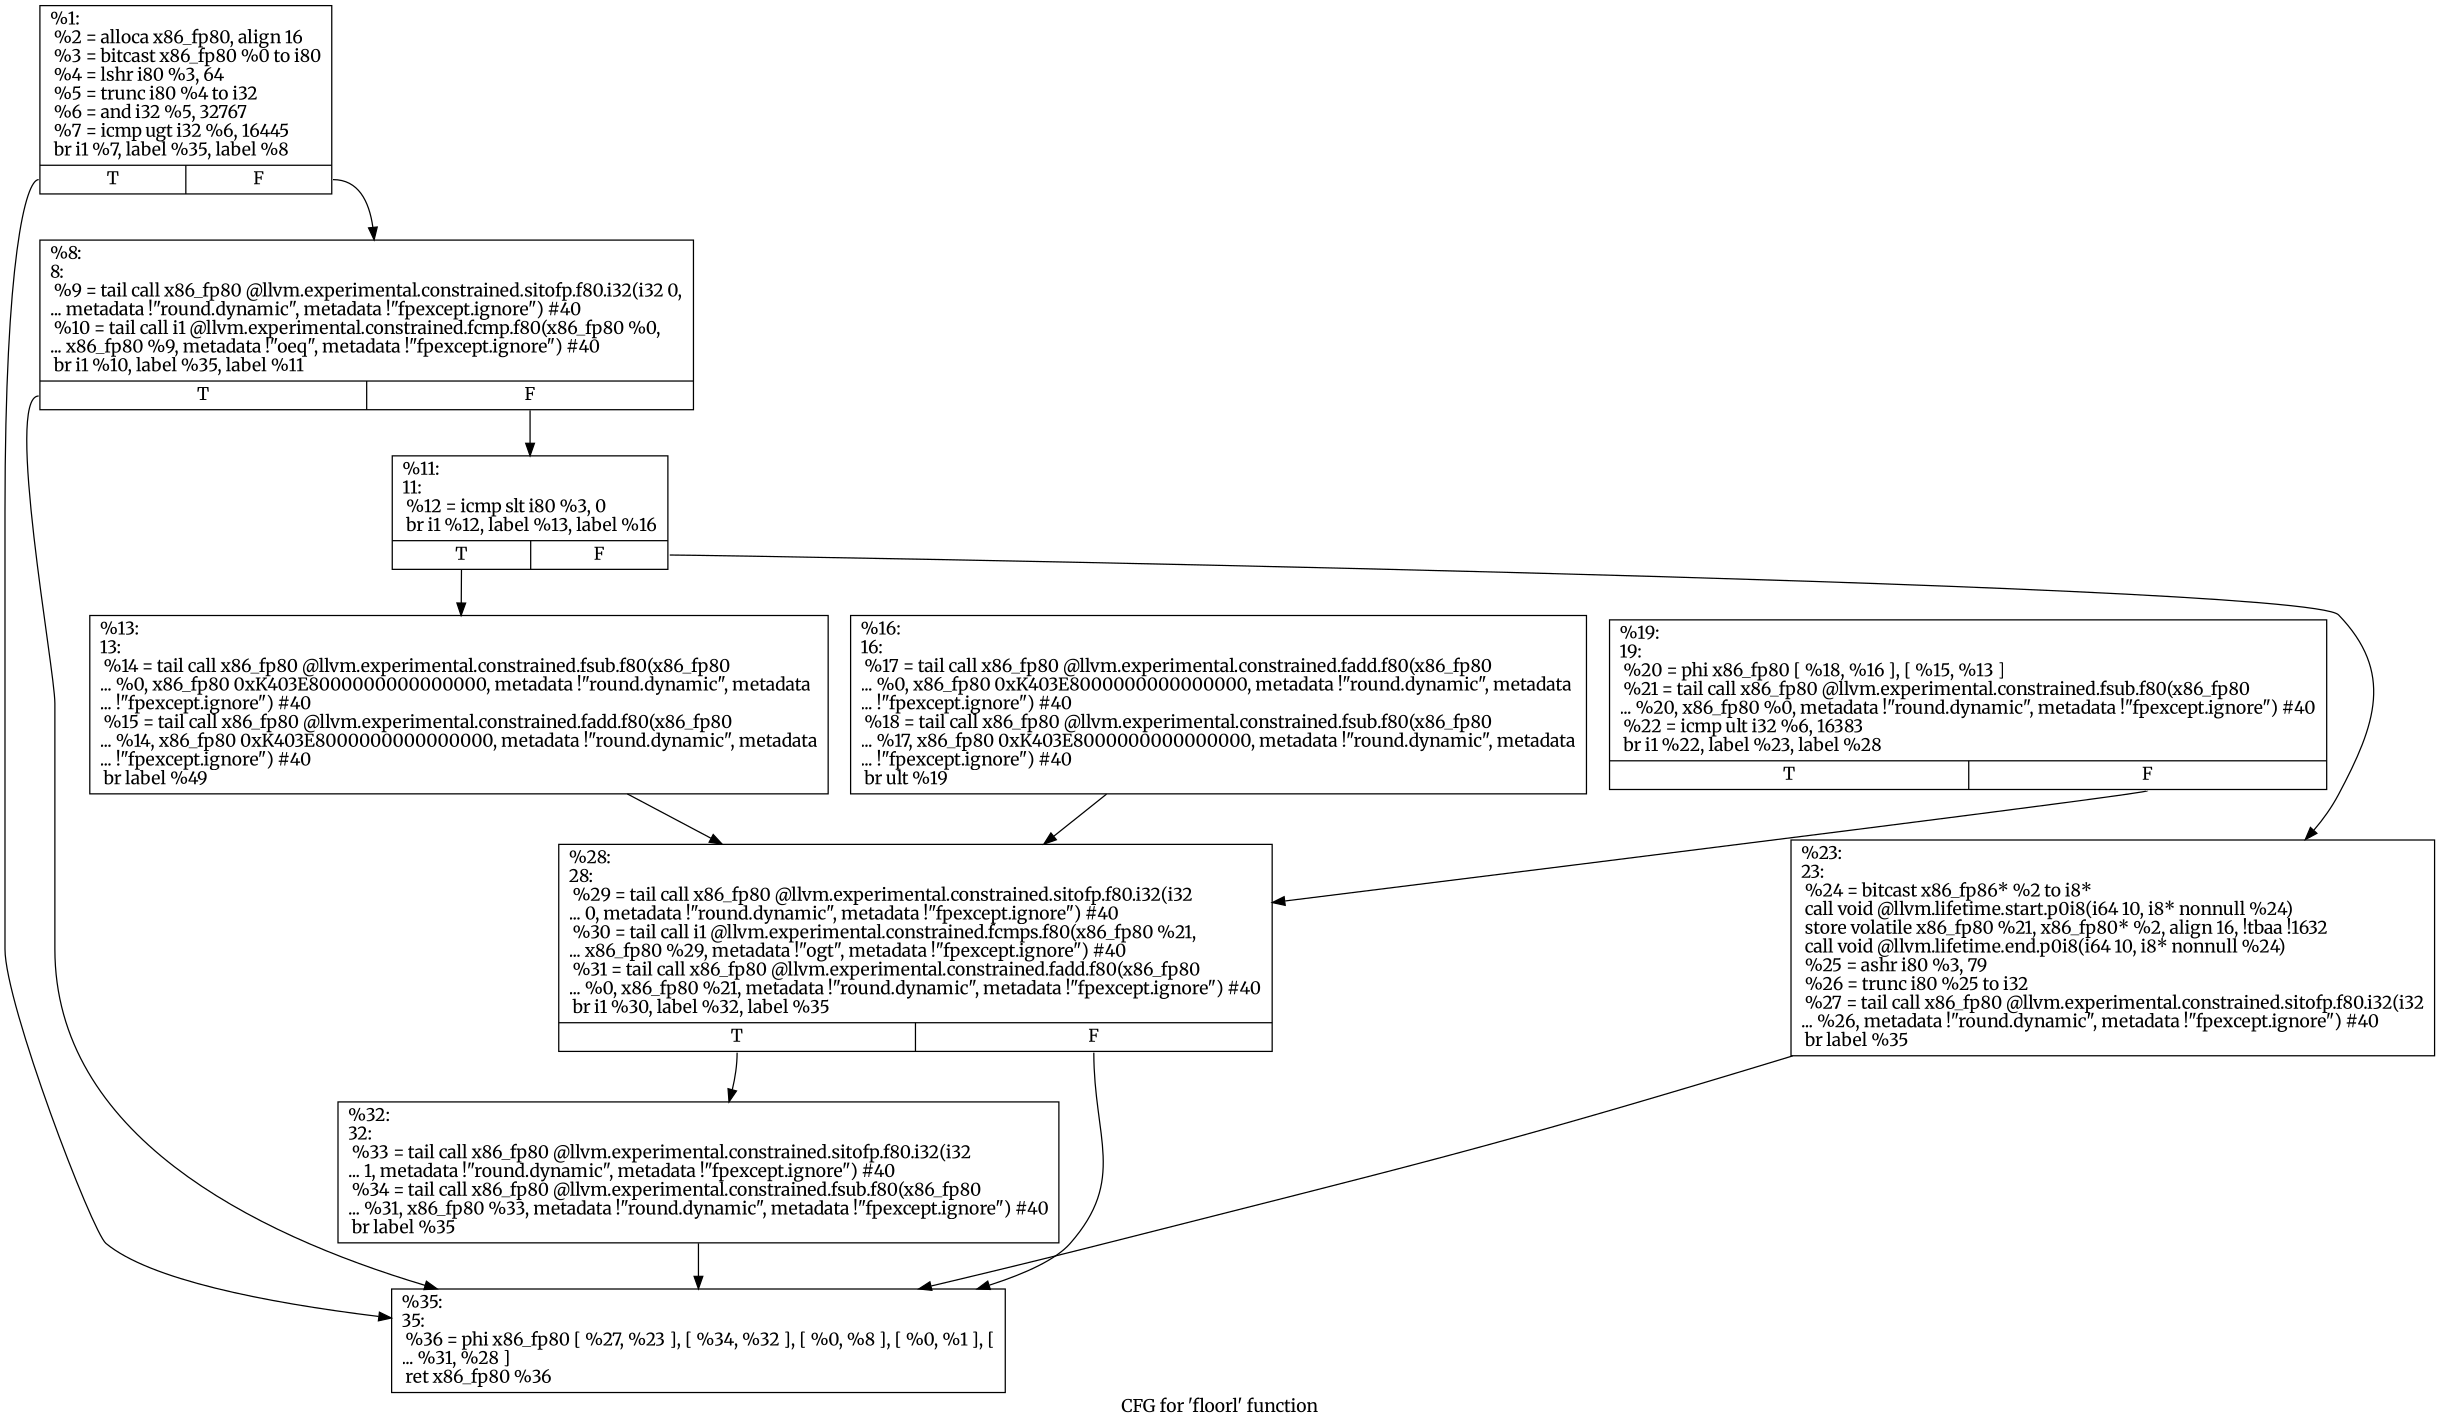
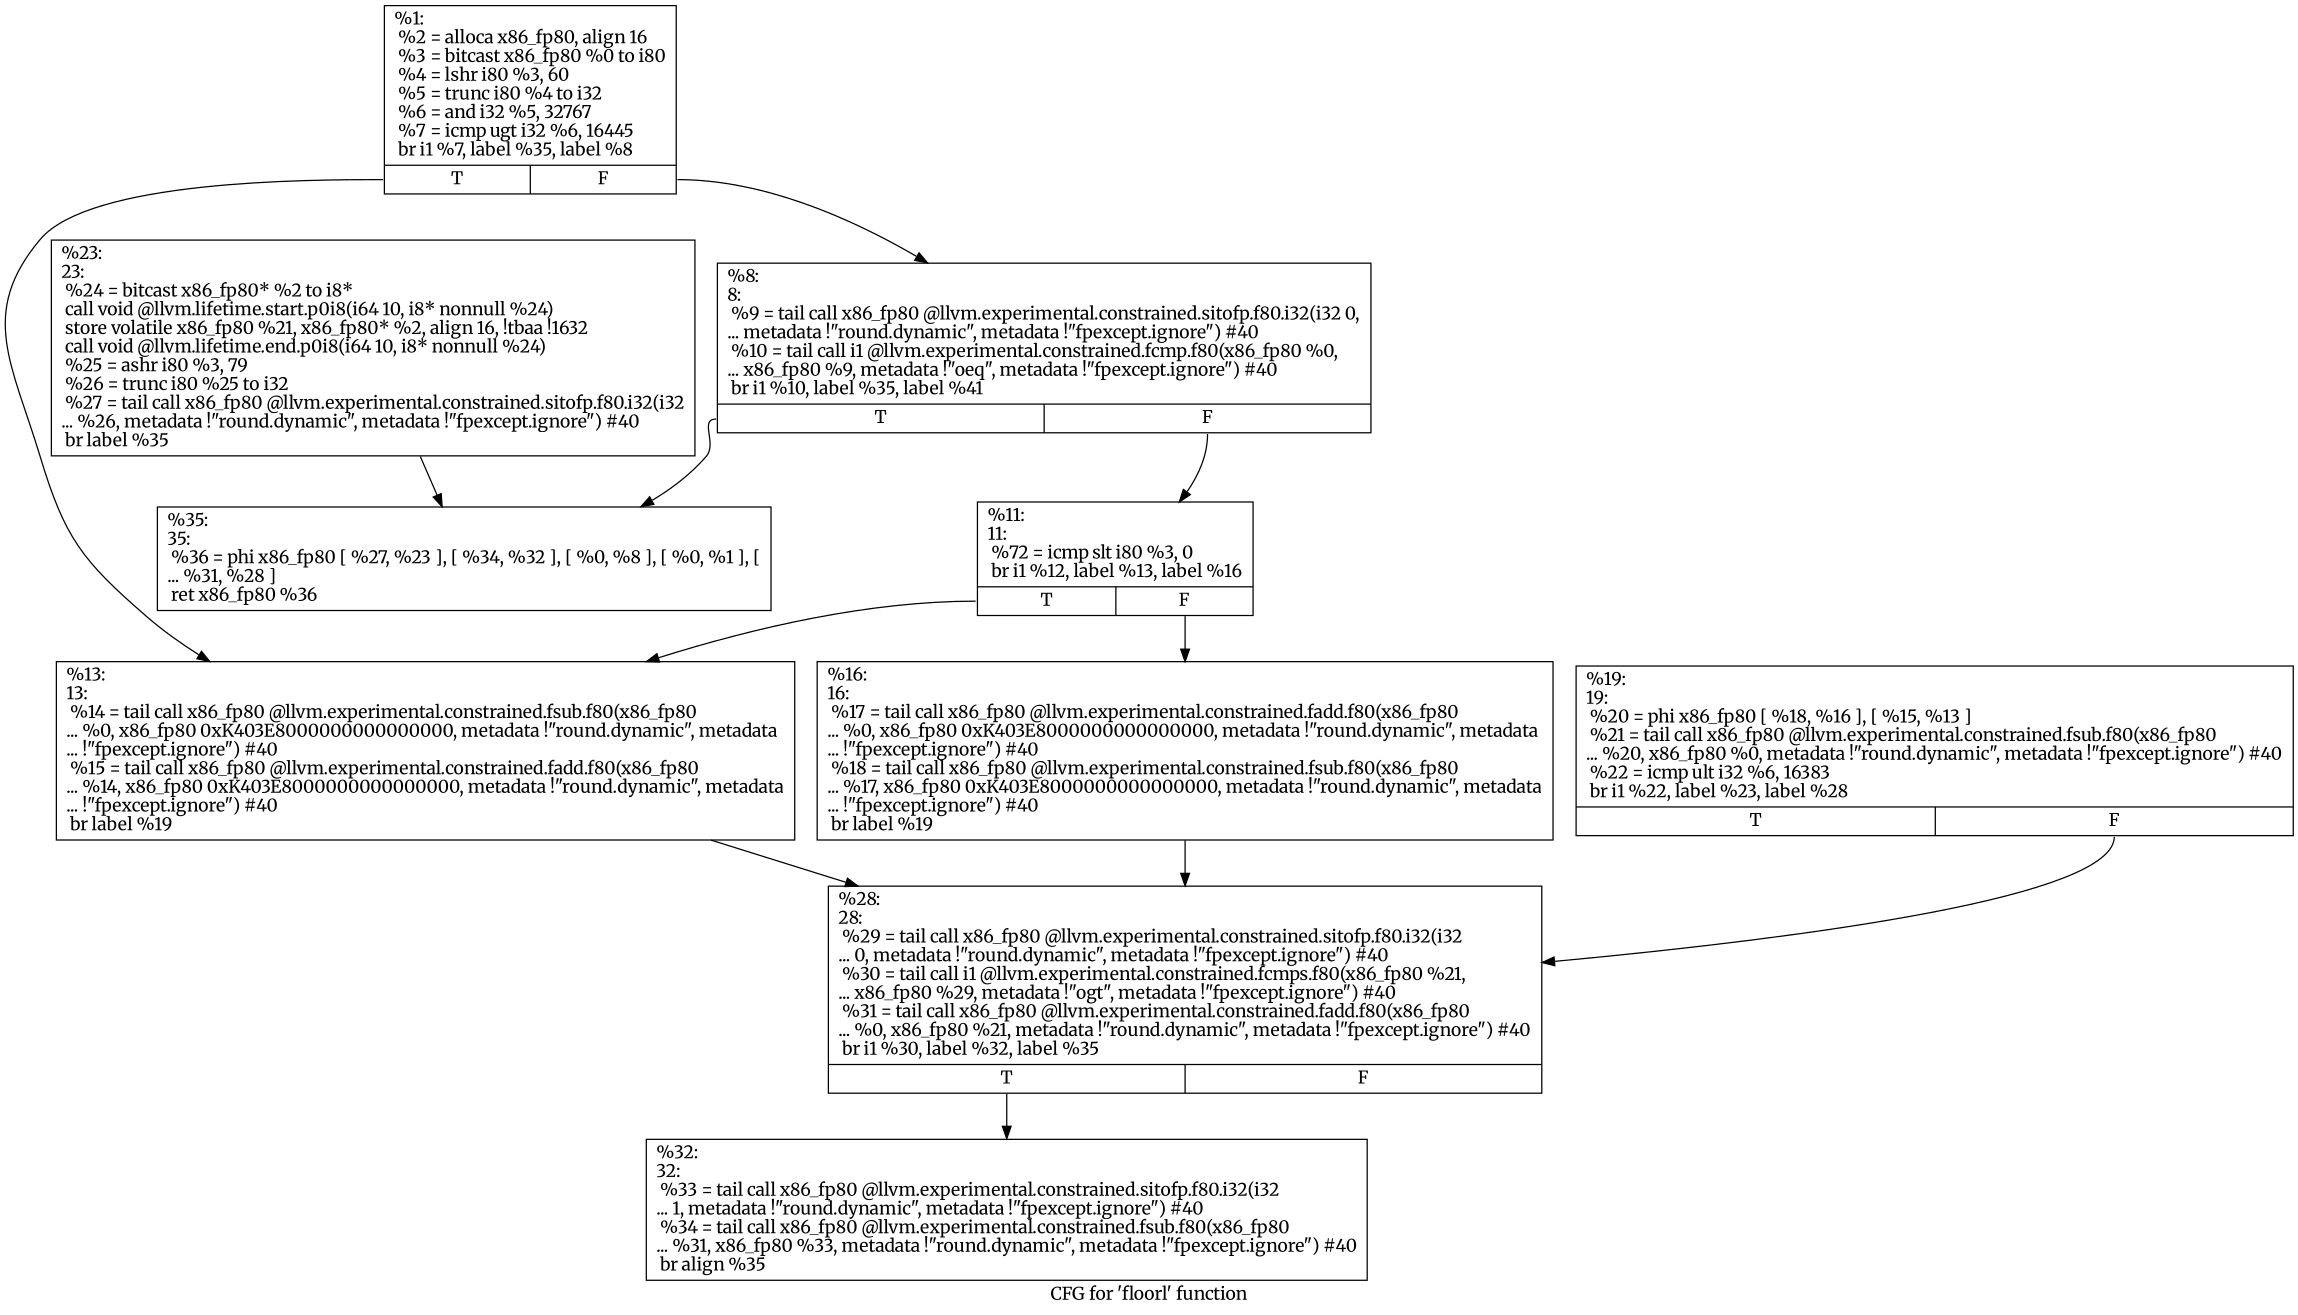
(137, 75) -> (482, 75)
(177, 366) -> (855, 389)
(505, 507) -> (1091, 553)
(1625, 576) -> (1185, 633)
(154, 779) -> (119, 825)
(904, 779) -> (880, 825)
(5, 860) -> (9, 300)
(1947, 891) -> (208, 291)
(1098, 1197) -> none
(402, 1228) -> (711, 1265)
(698, 1260) -> none
